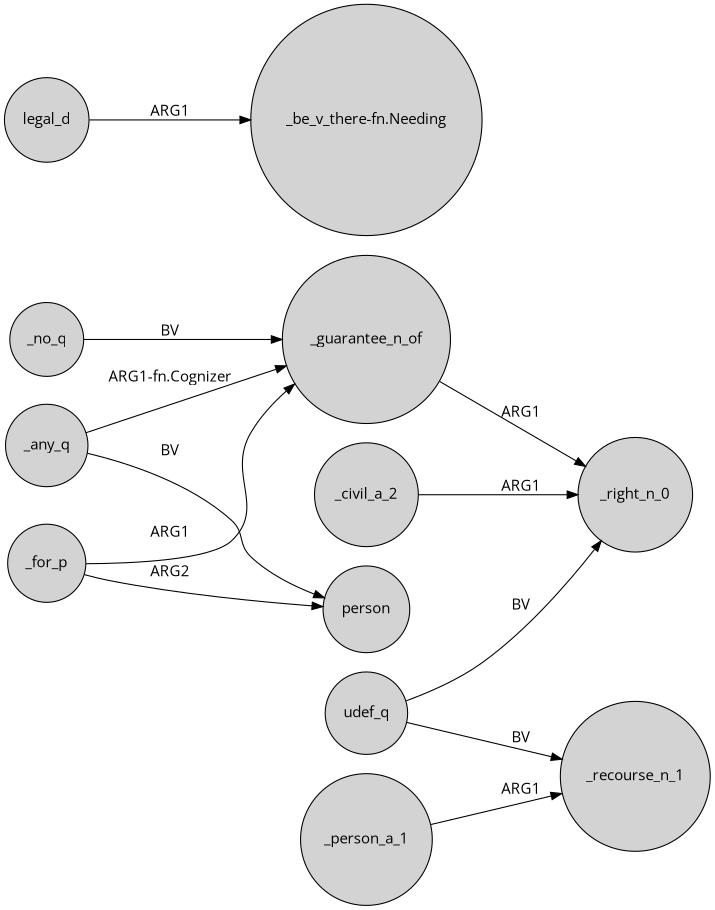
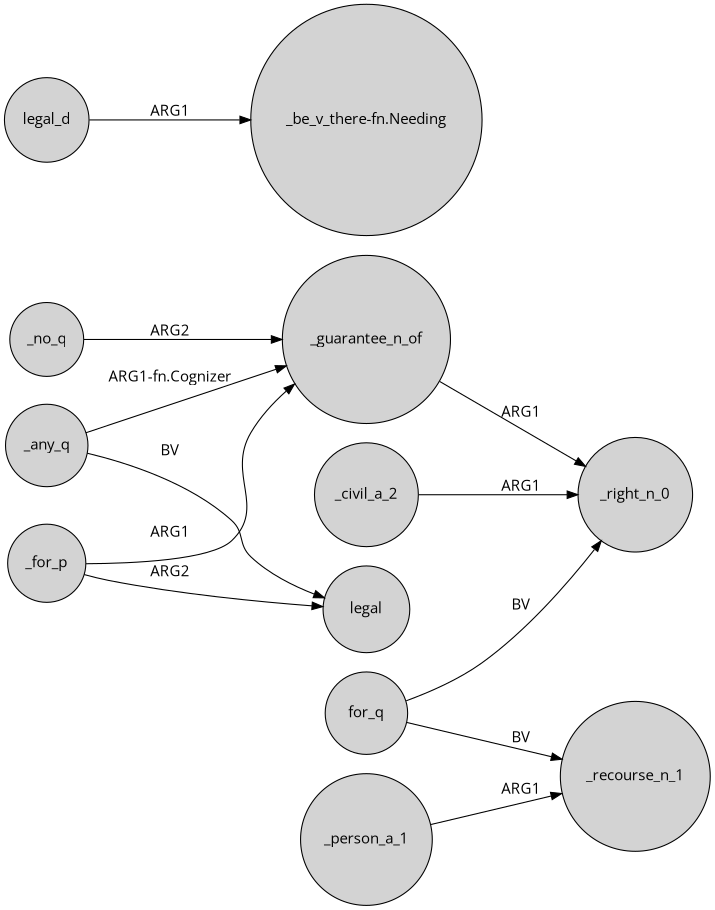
(170, 331) -> (170, 331)
(366, 609) -> (366, 609)
(366, 713) -> (366, 713)
